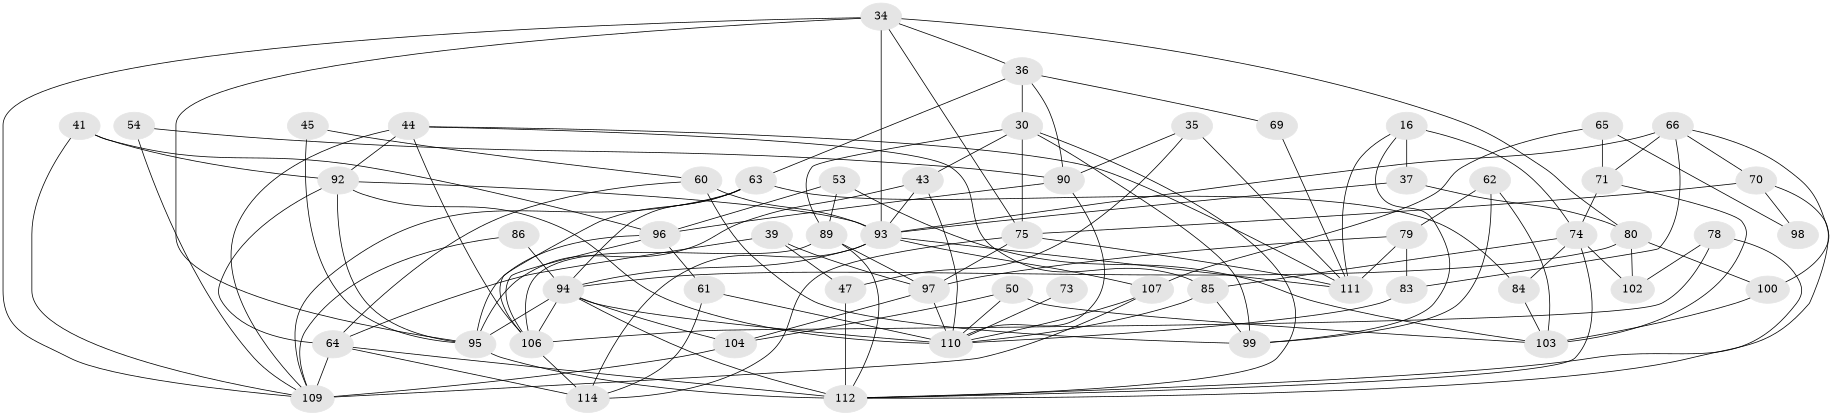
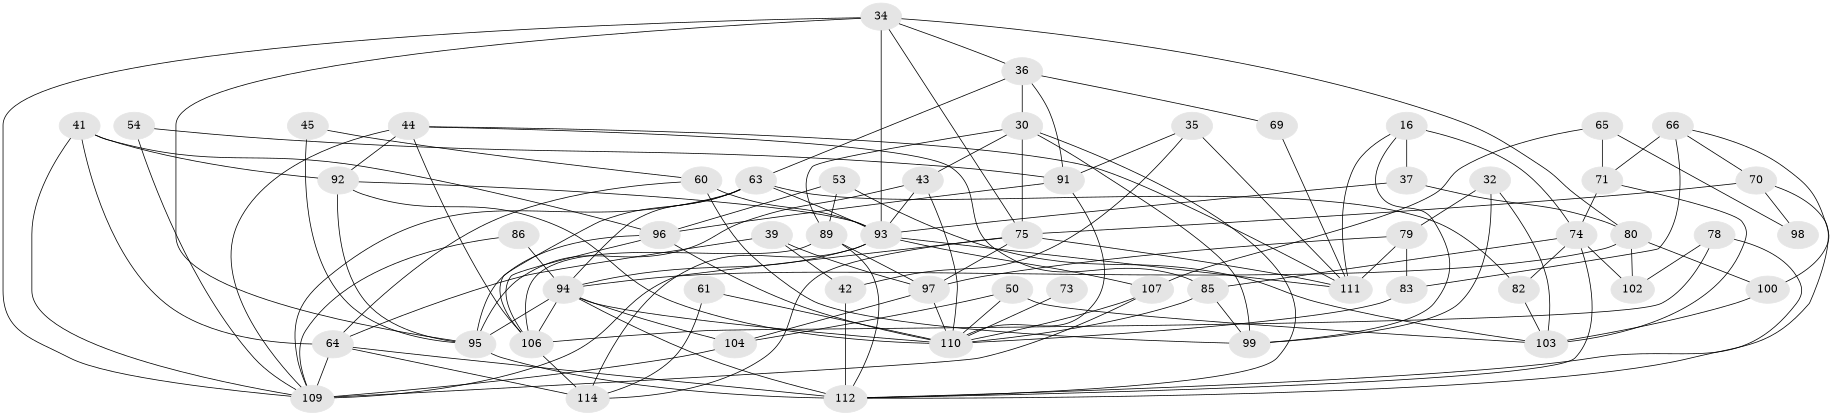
(1064, 180) -> (1064, 180)
(1278, 180) -> (803, 200)
(1490, 180) -> (1490, 180)
(682, 262) -> (804, 307)
(224, 274) -> (154, 292)
none -> (656, 286)
(846, 290) -> (846, 290)
(1519, 290) -> (1519, 290)
